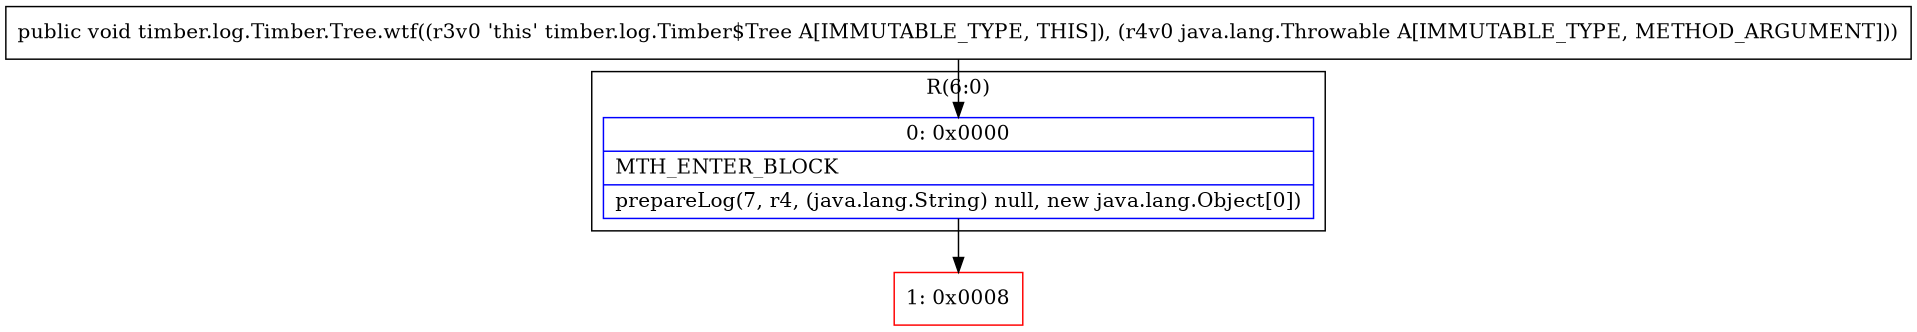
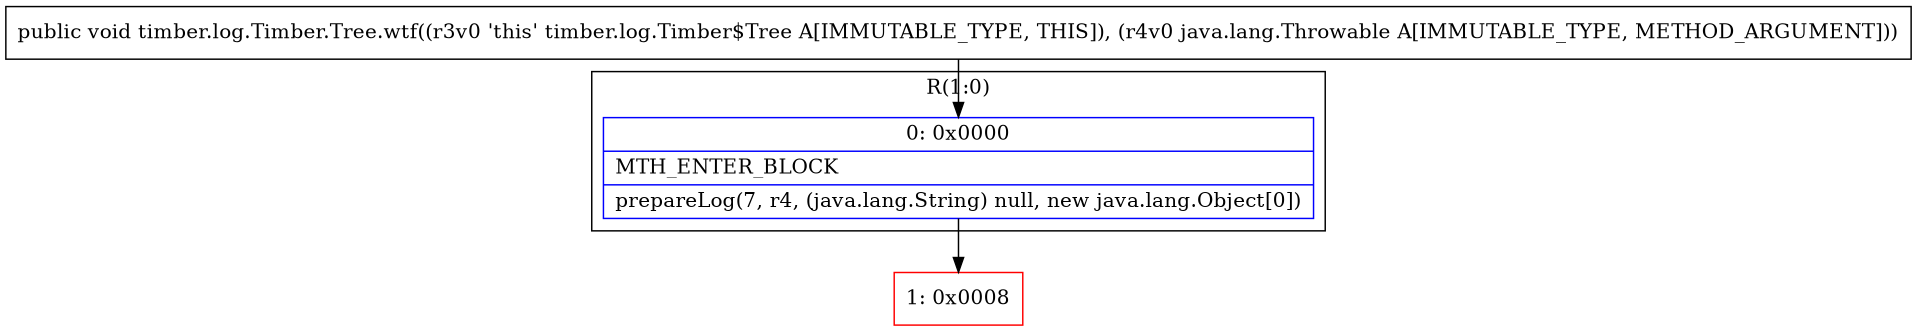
(958, 88) -> (958, 88)
